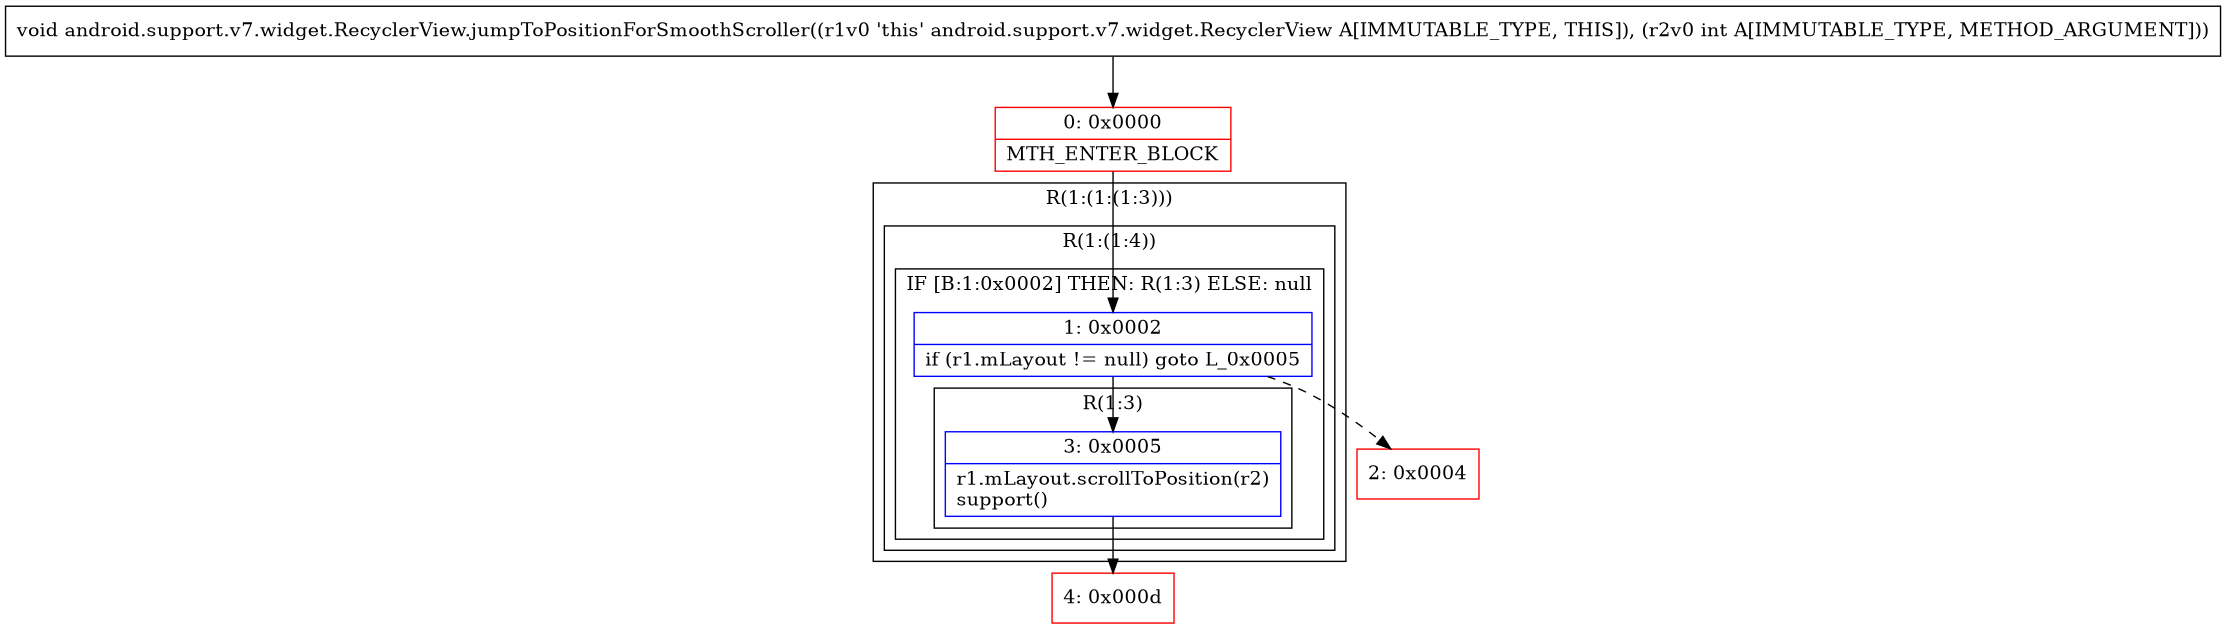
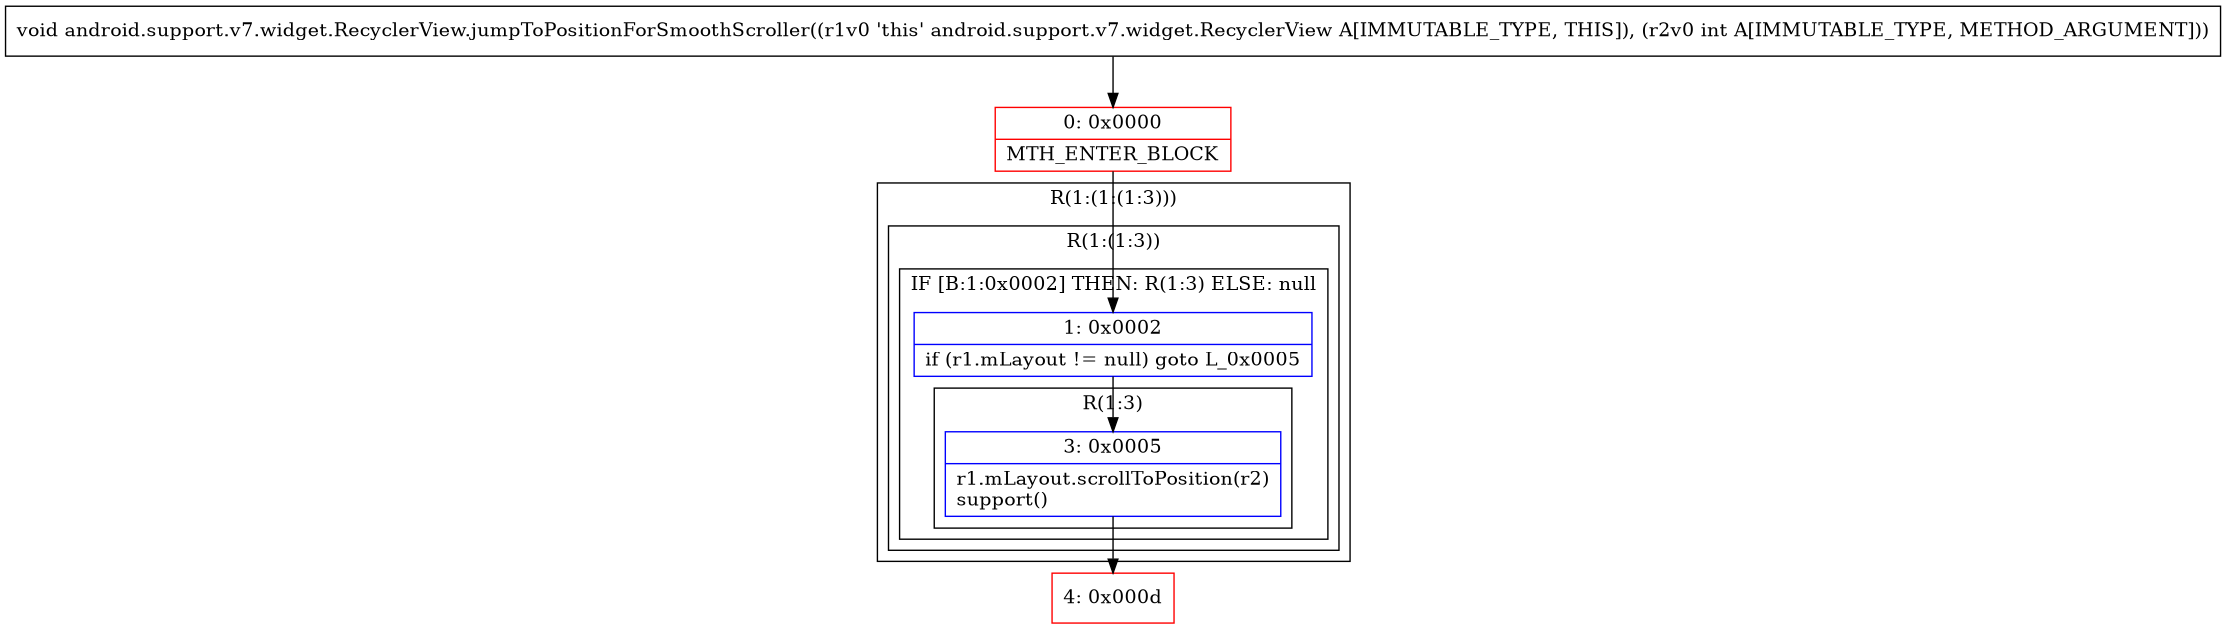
(1110, 242) -> (1114, 242)
(1418, 474) -> none
